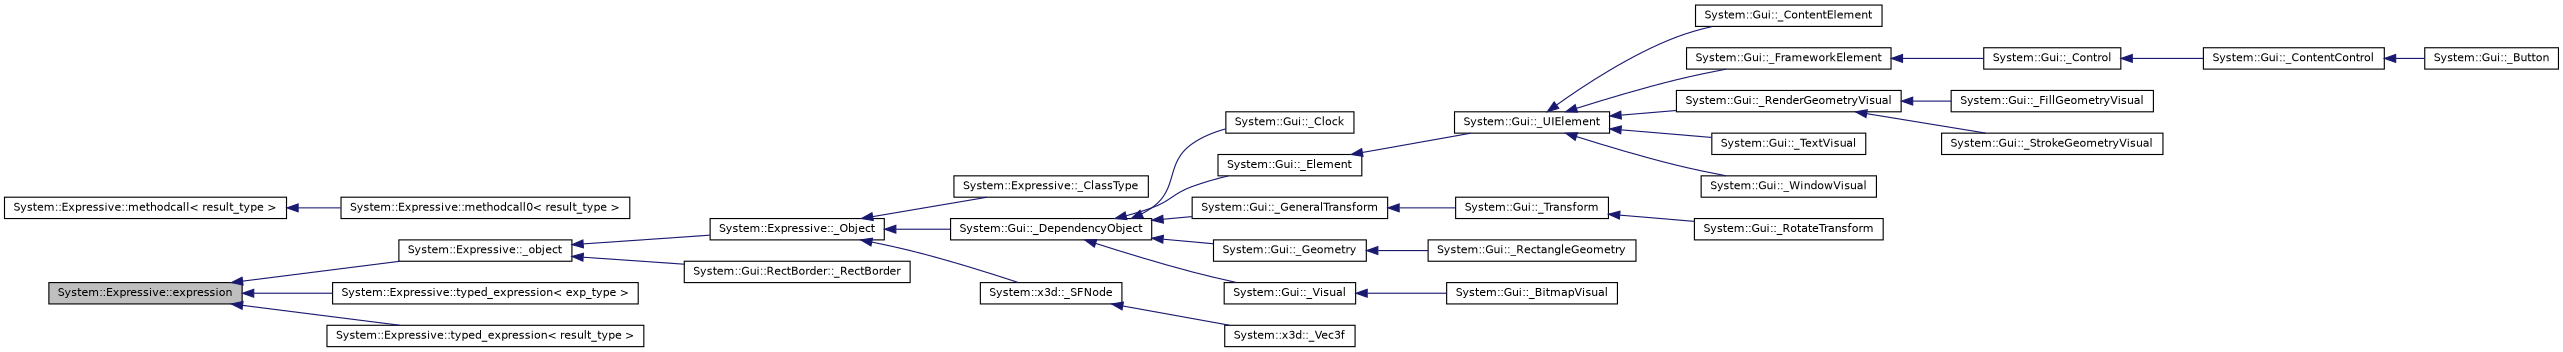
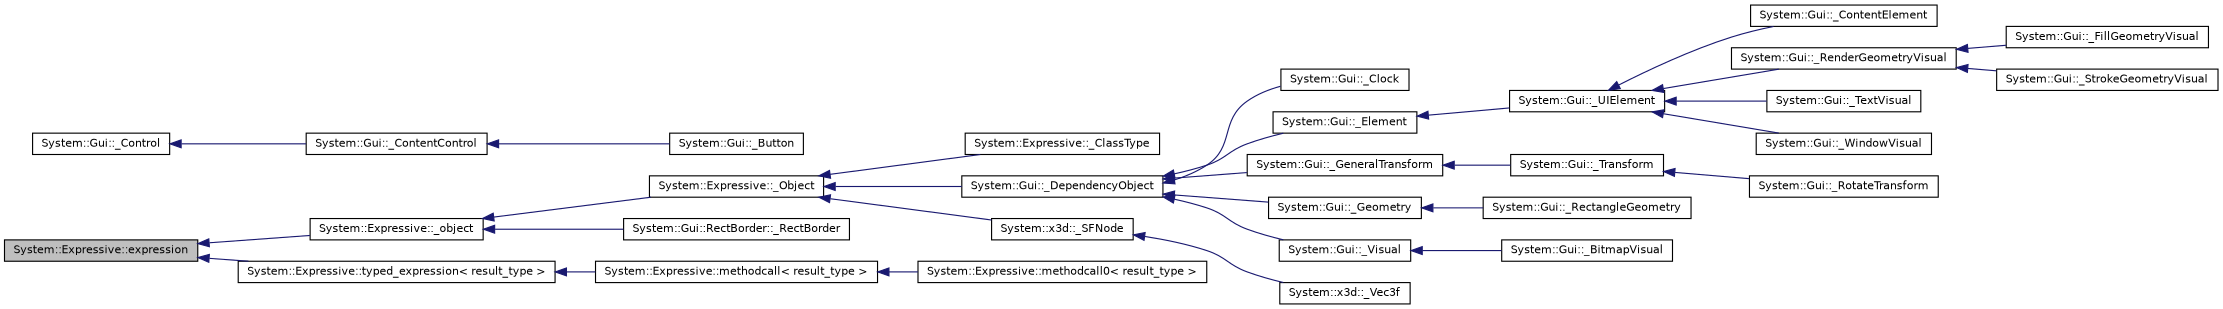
(1789, 58) -> none
none -> (581, 272)
(485, 293) -> none
